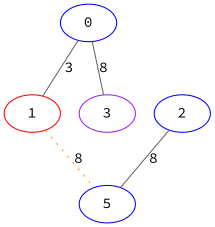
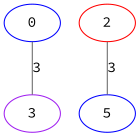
(104, 68) -> (37, 68)
(32, 114) -> none
(182, 114) -> (107, 23)
(154, 159) -> (112, 68)
